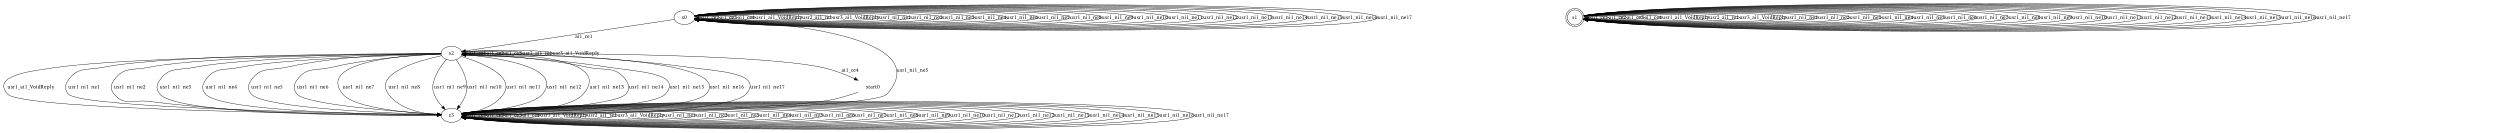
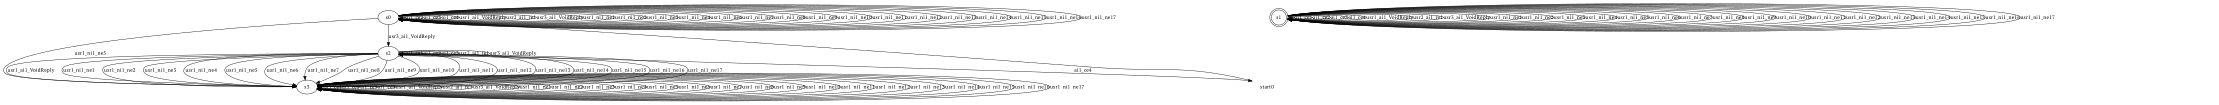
(584, 36) -> (412, 36)
(663, 111) -> (828, 48)
